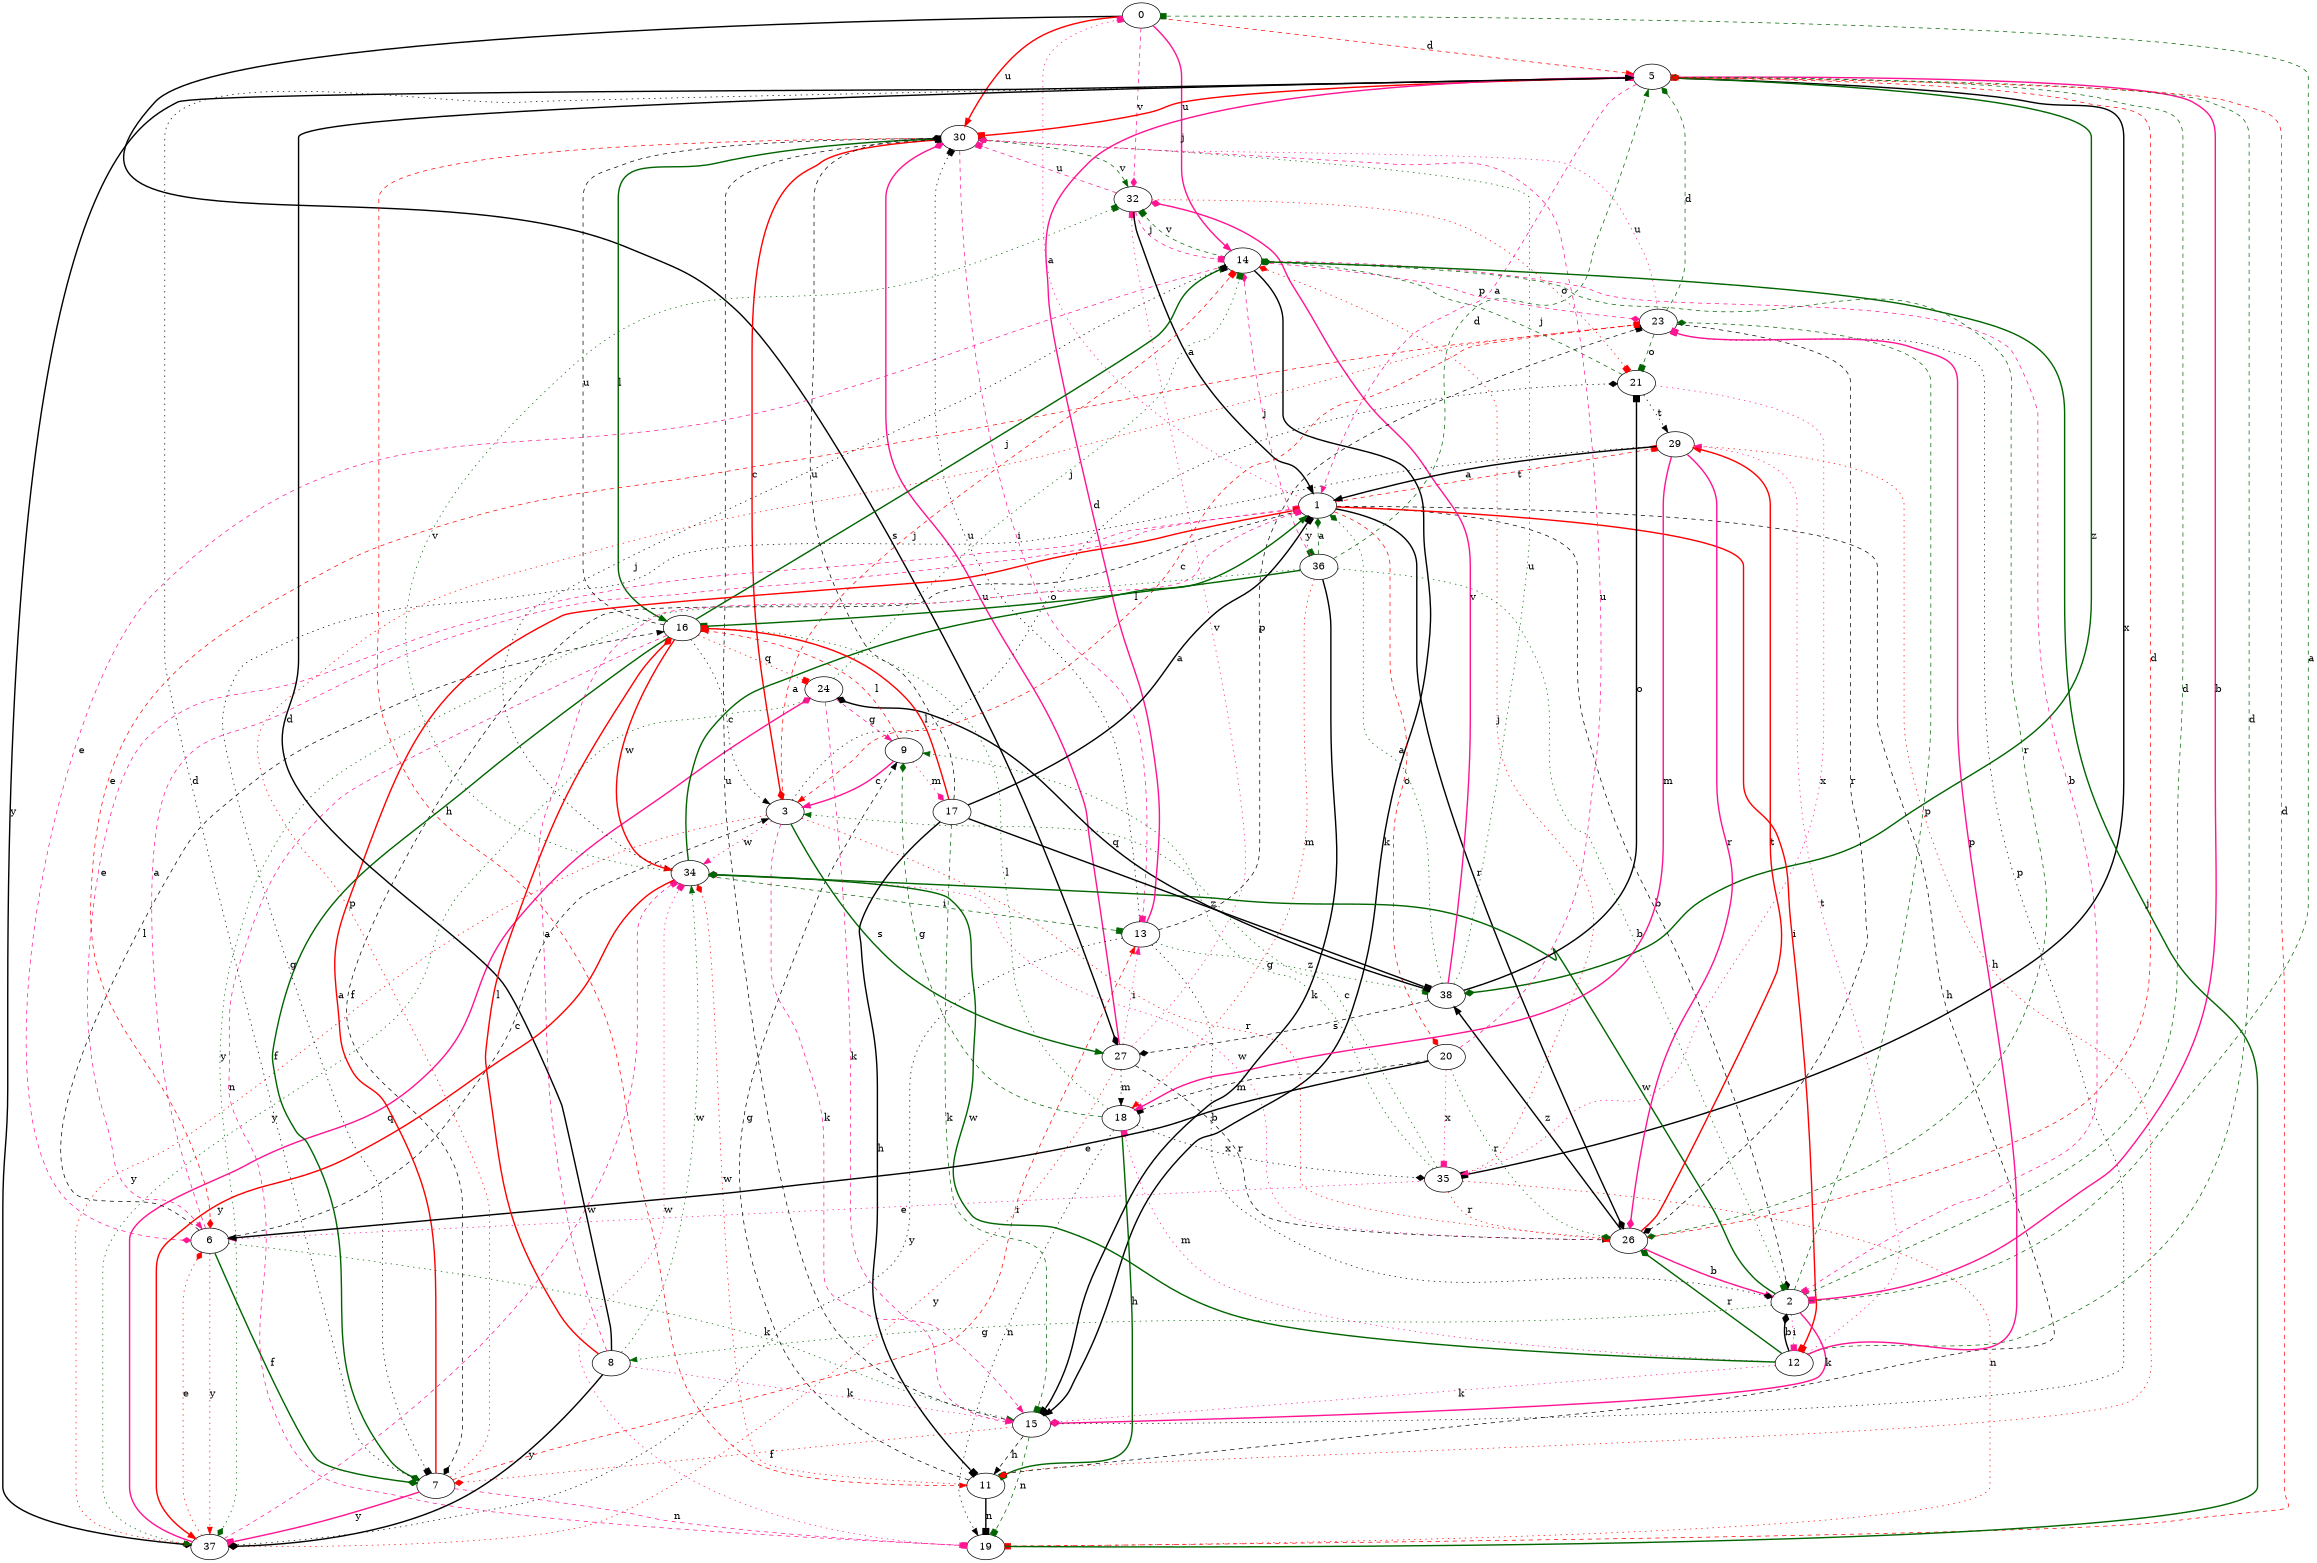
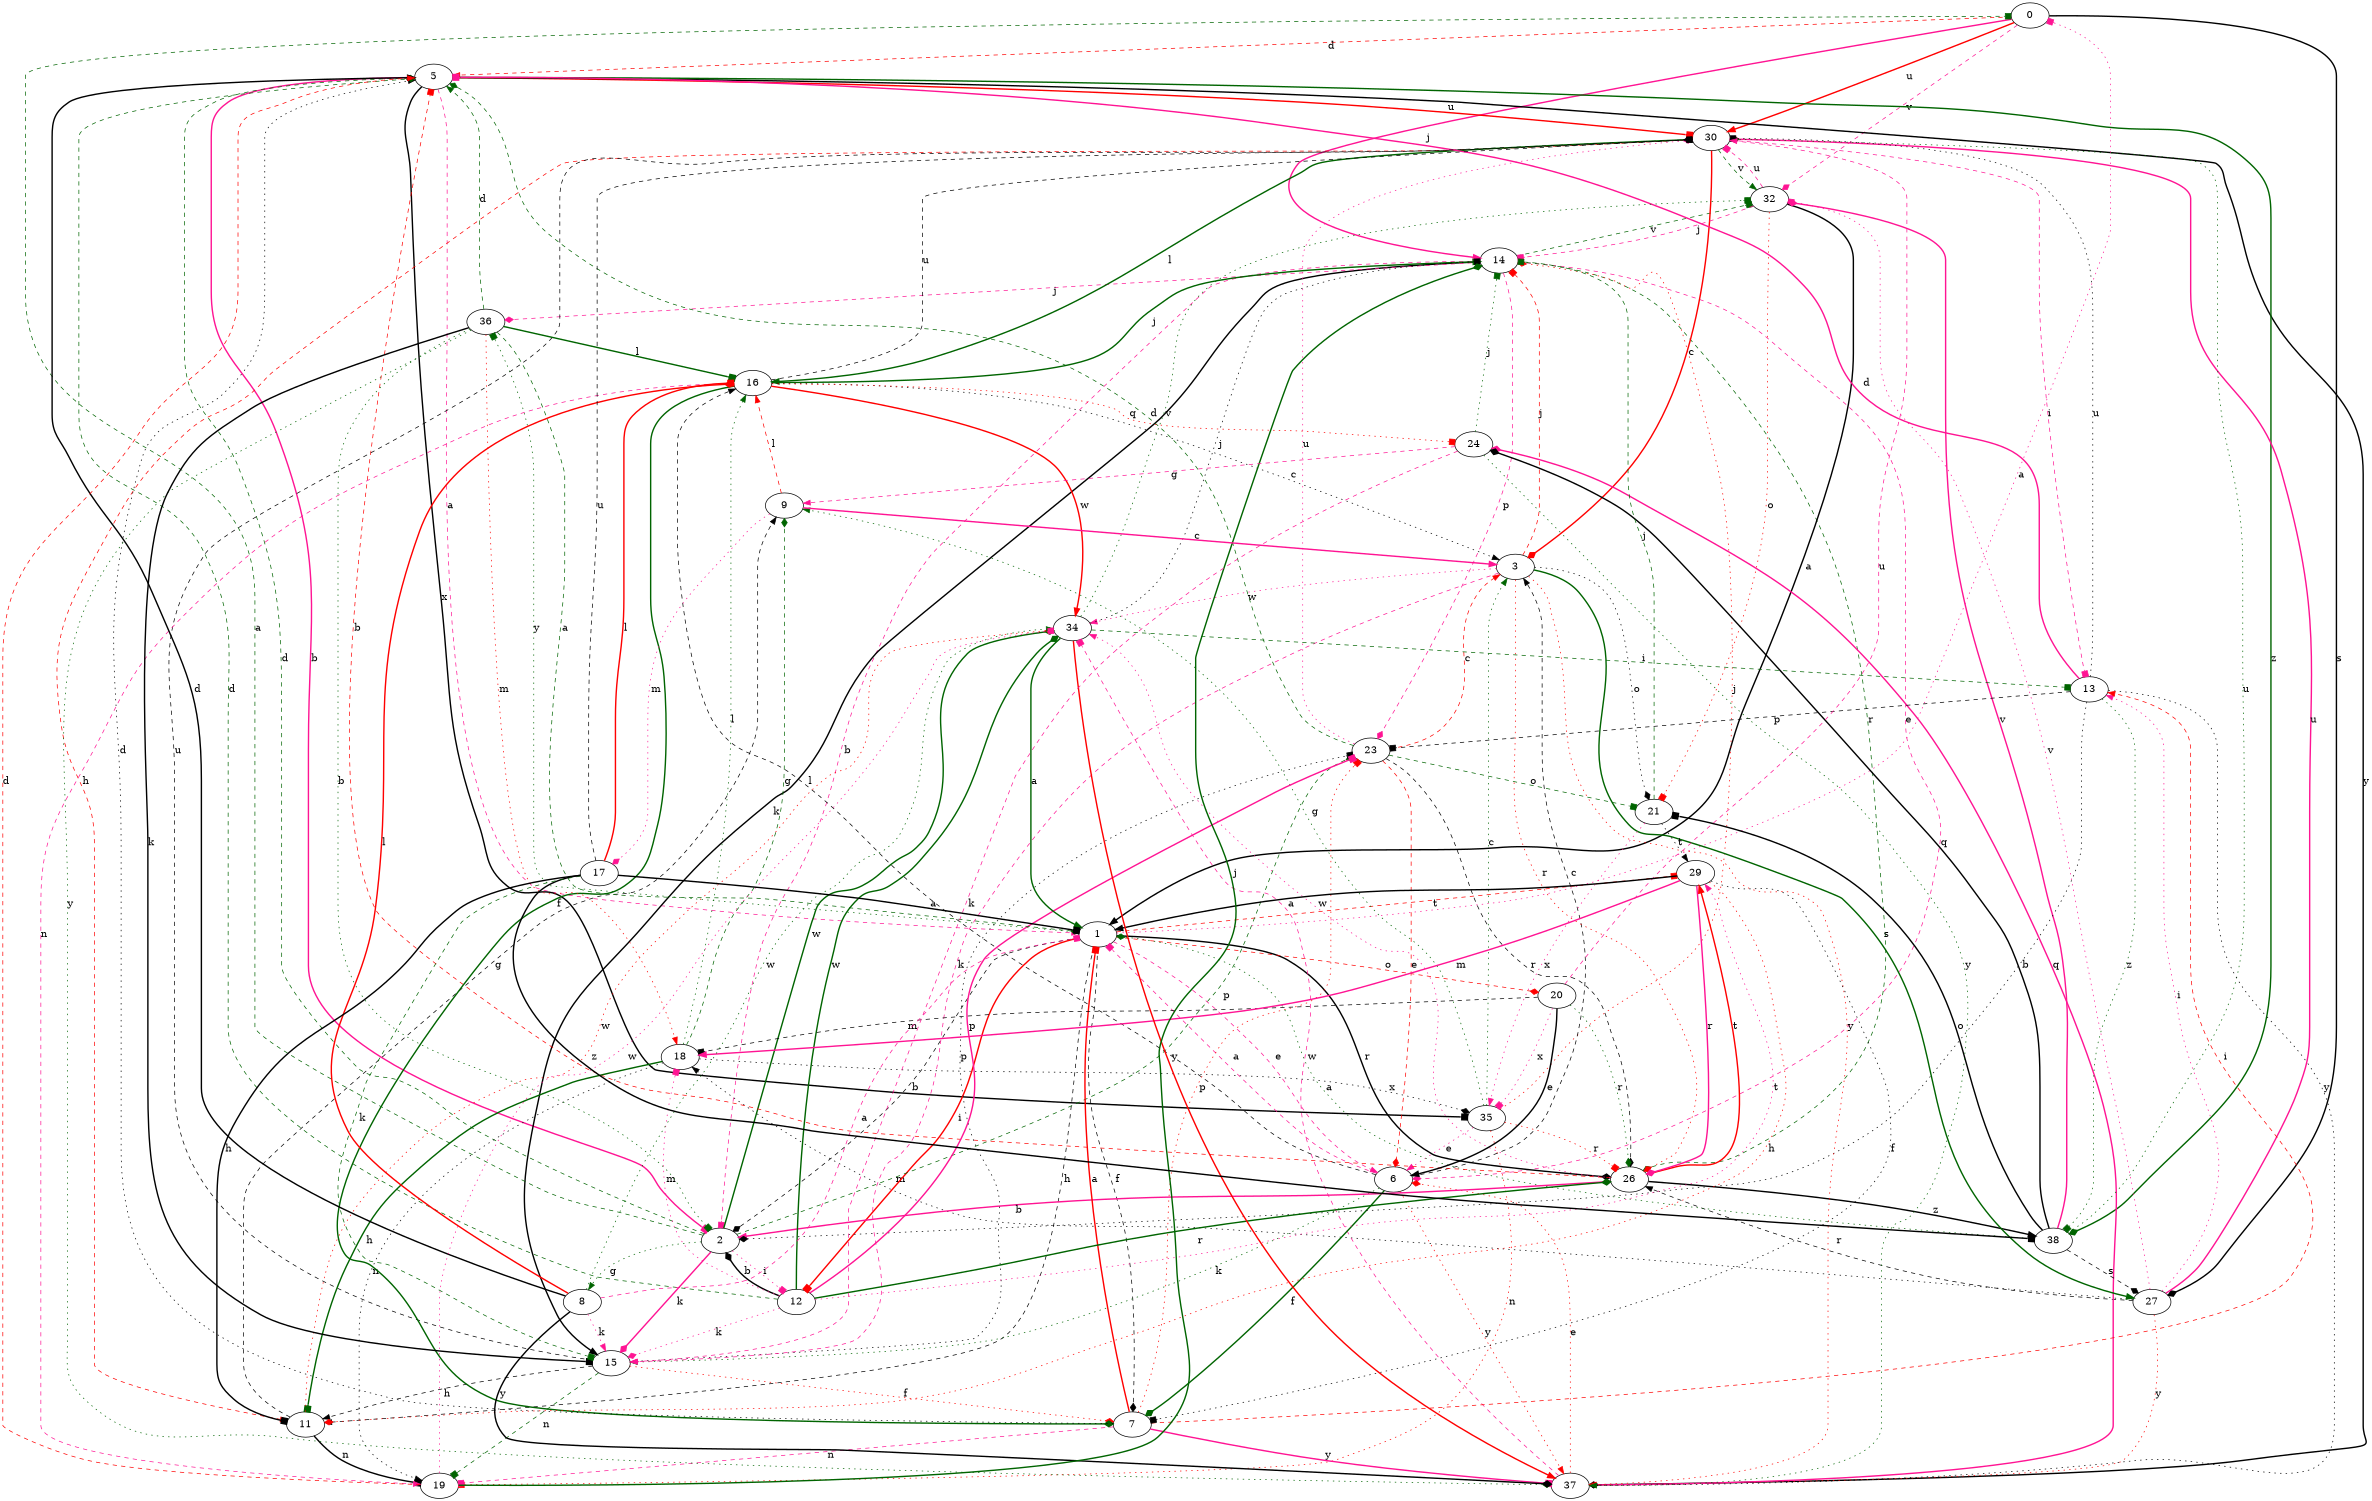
(1265, 422) -> (997, 291)
(2154, 659) -> (358, 628)
(294, 965) -> (1893, 1149)
